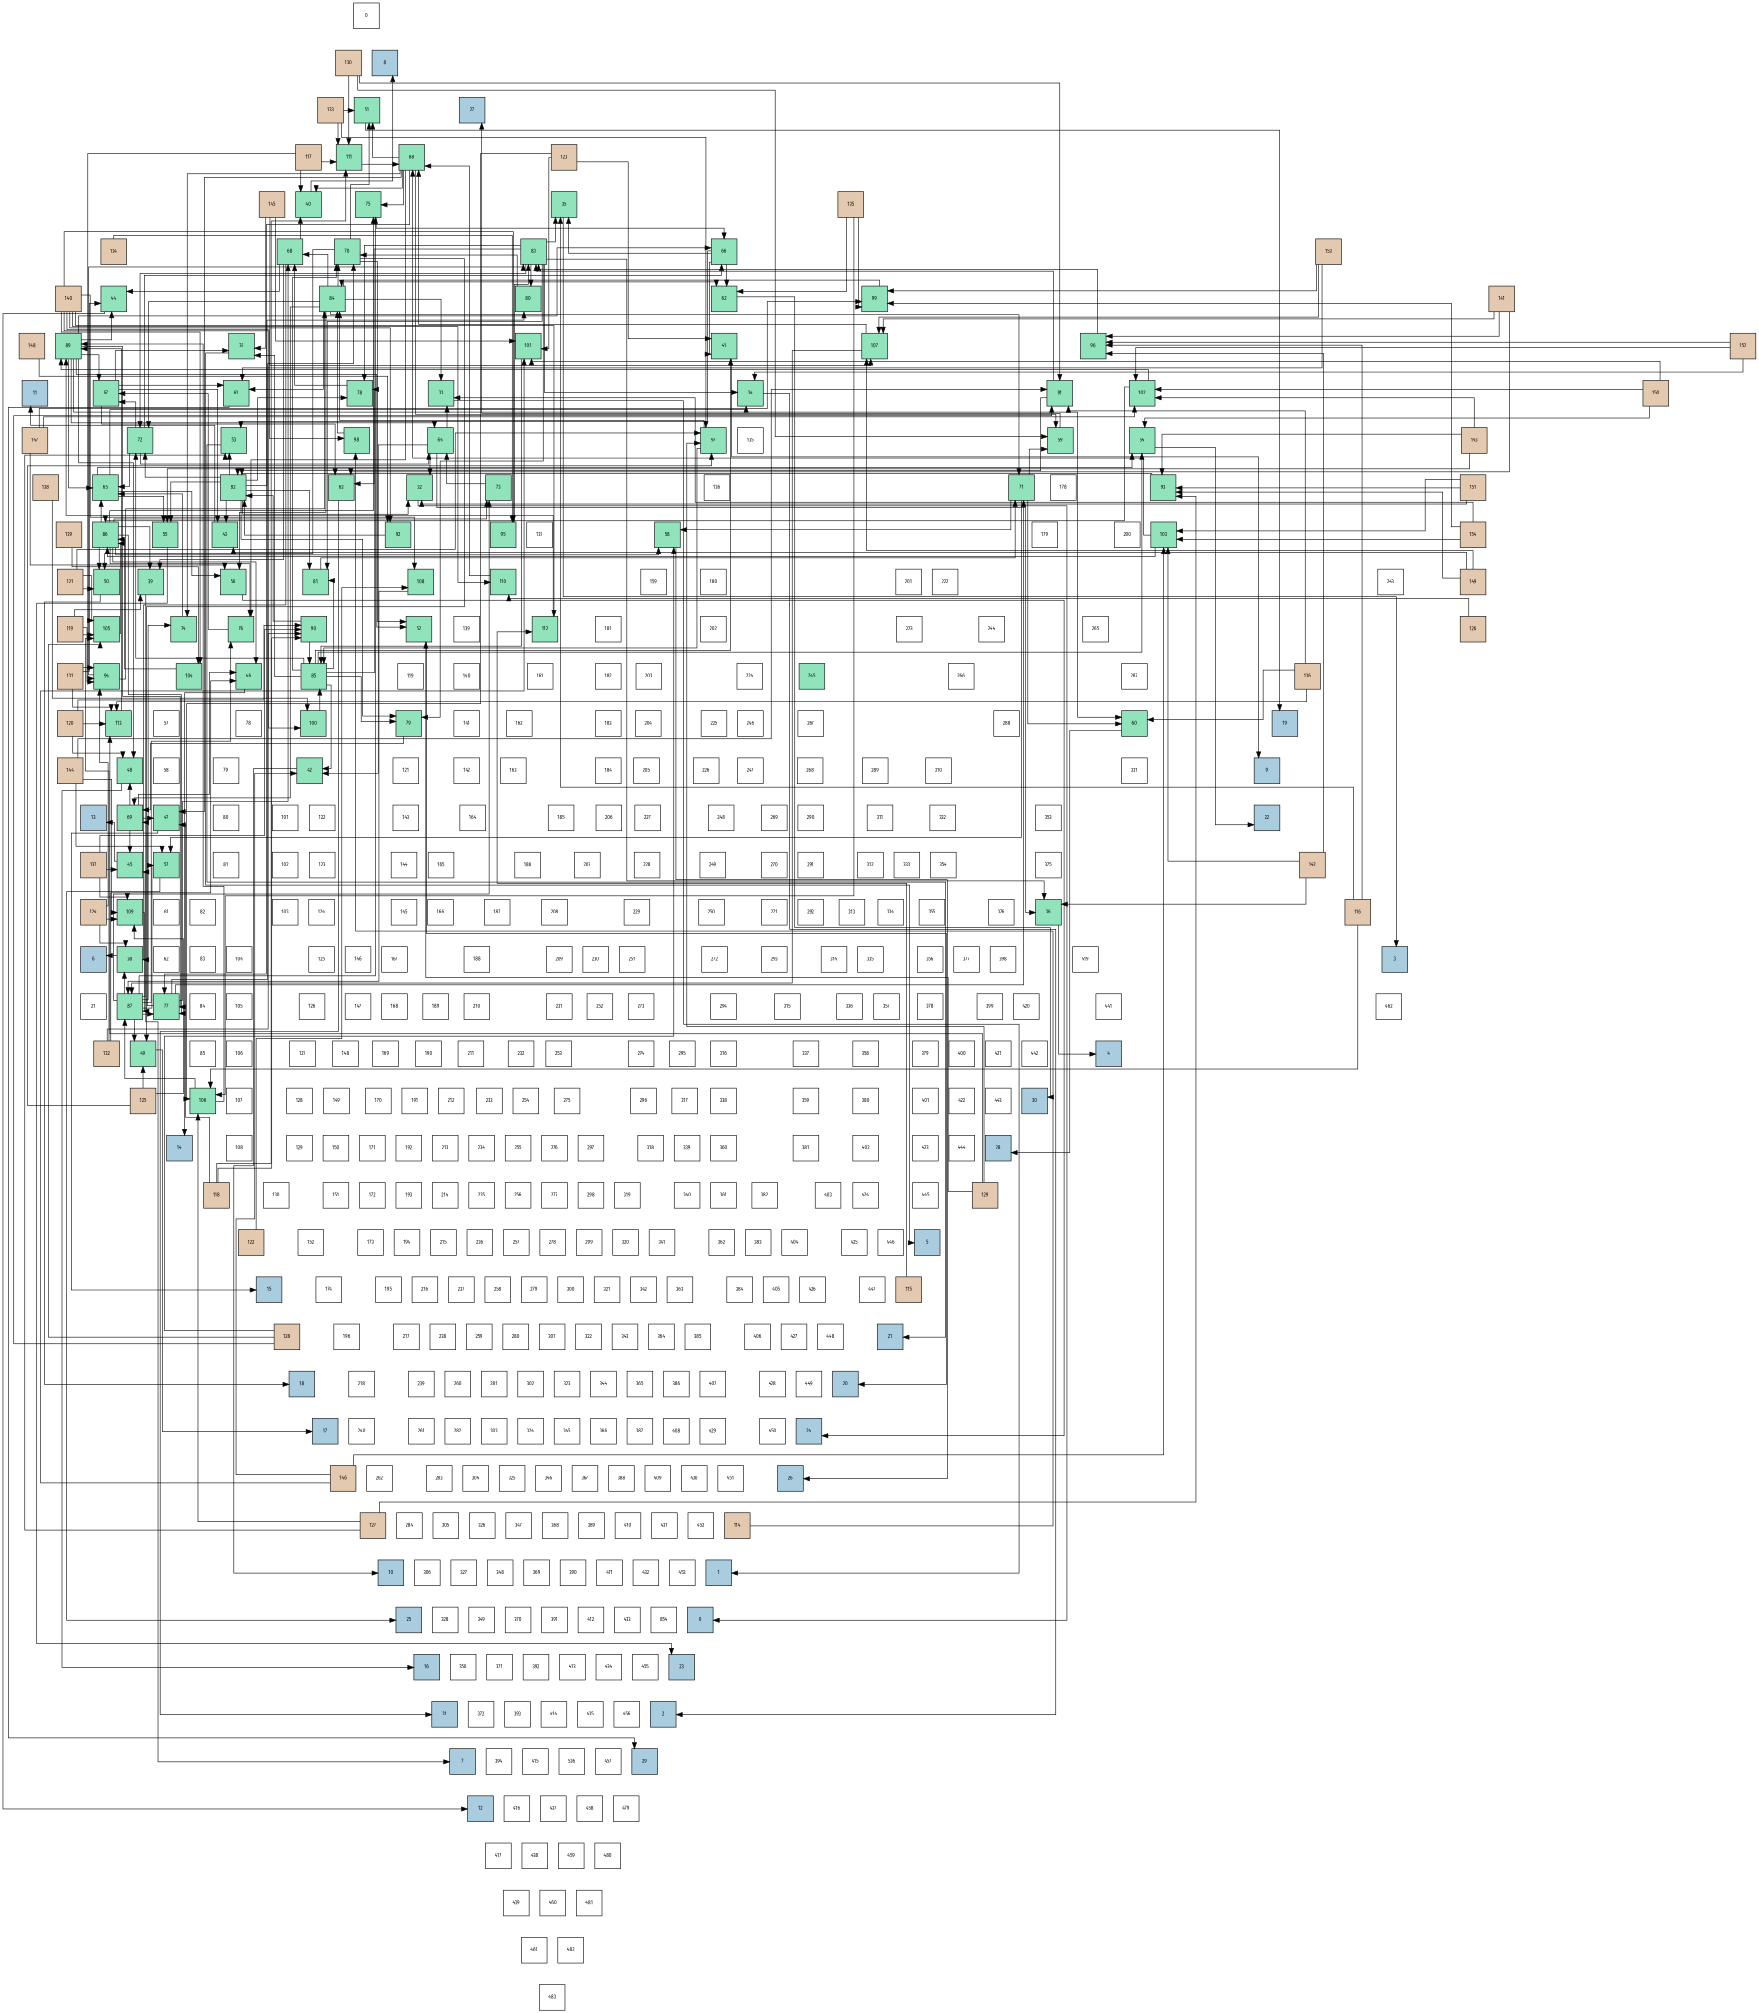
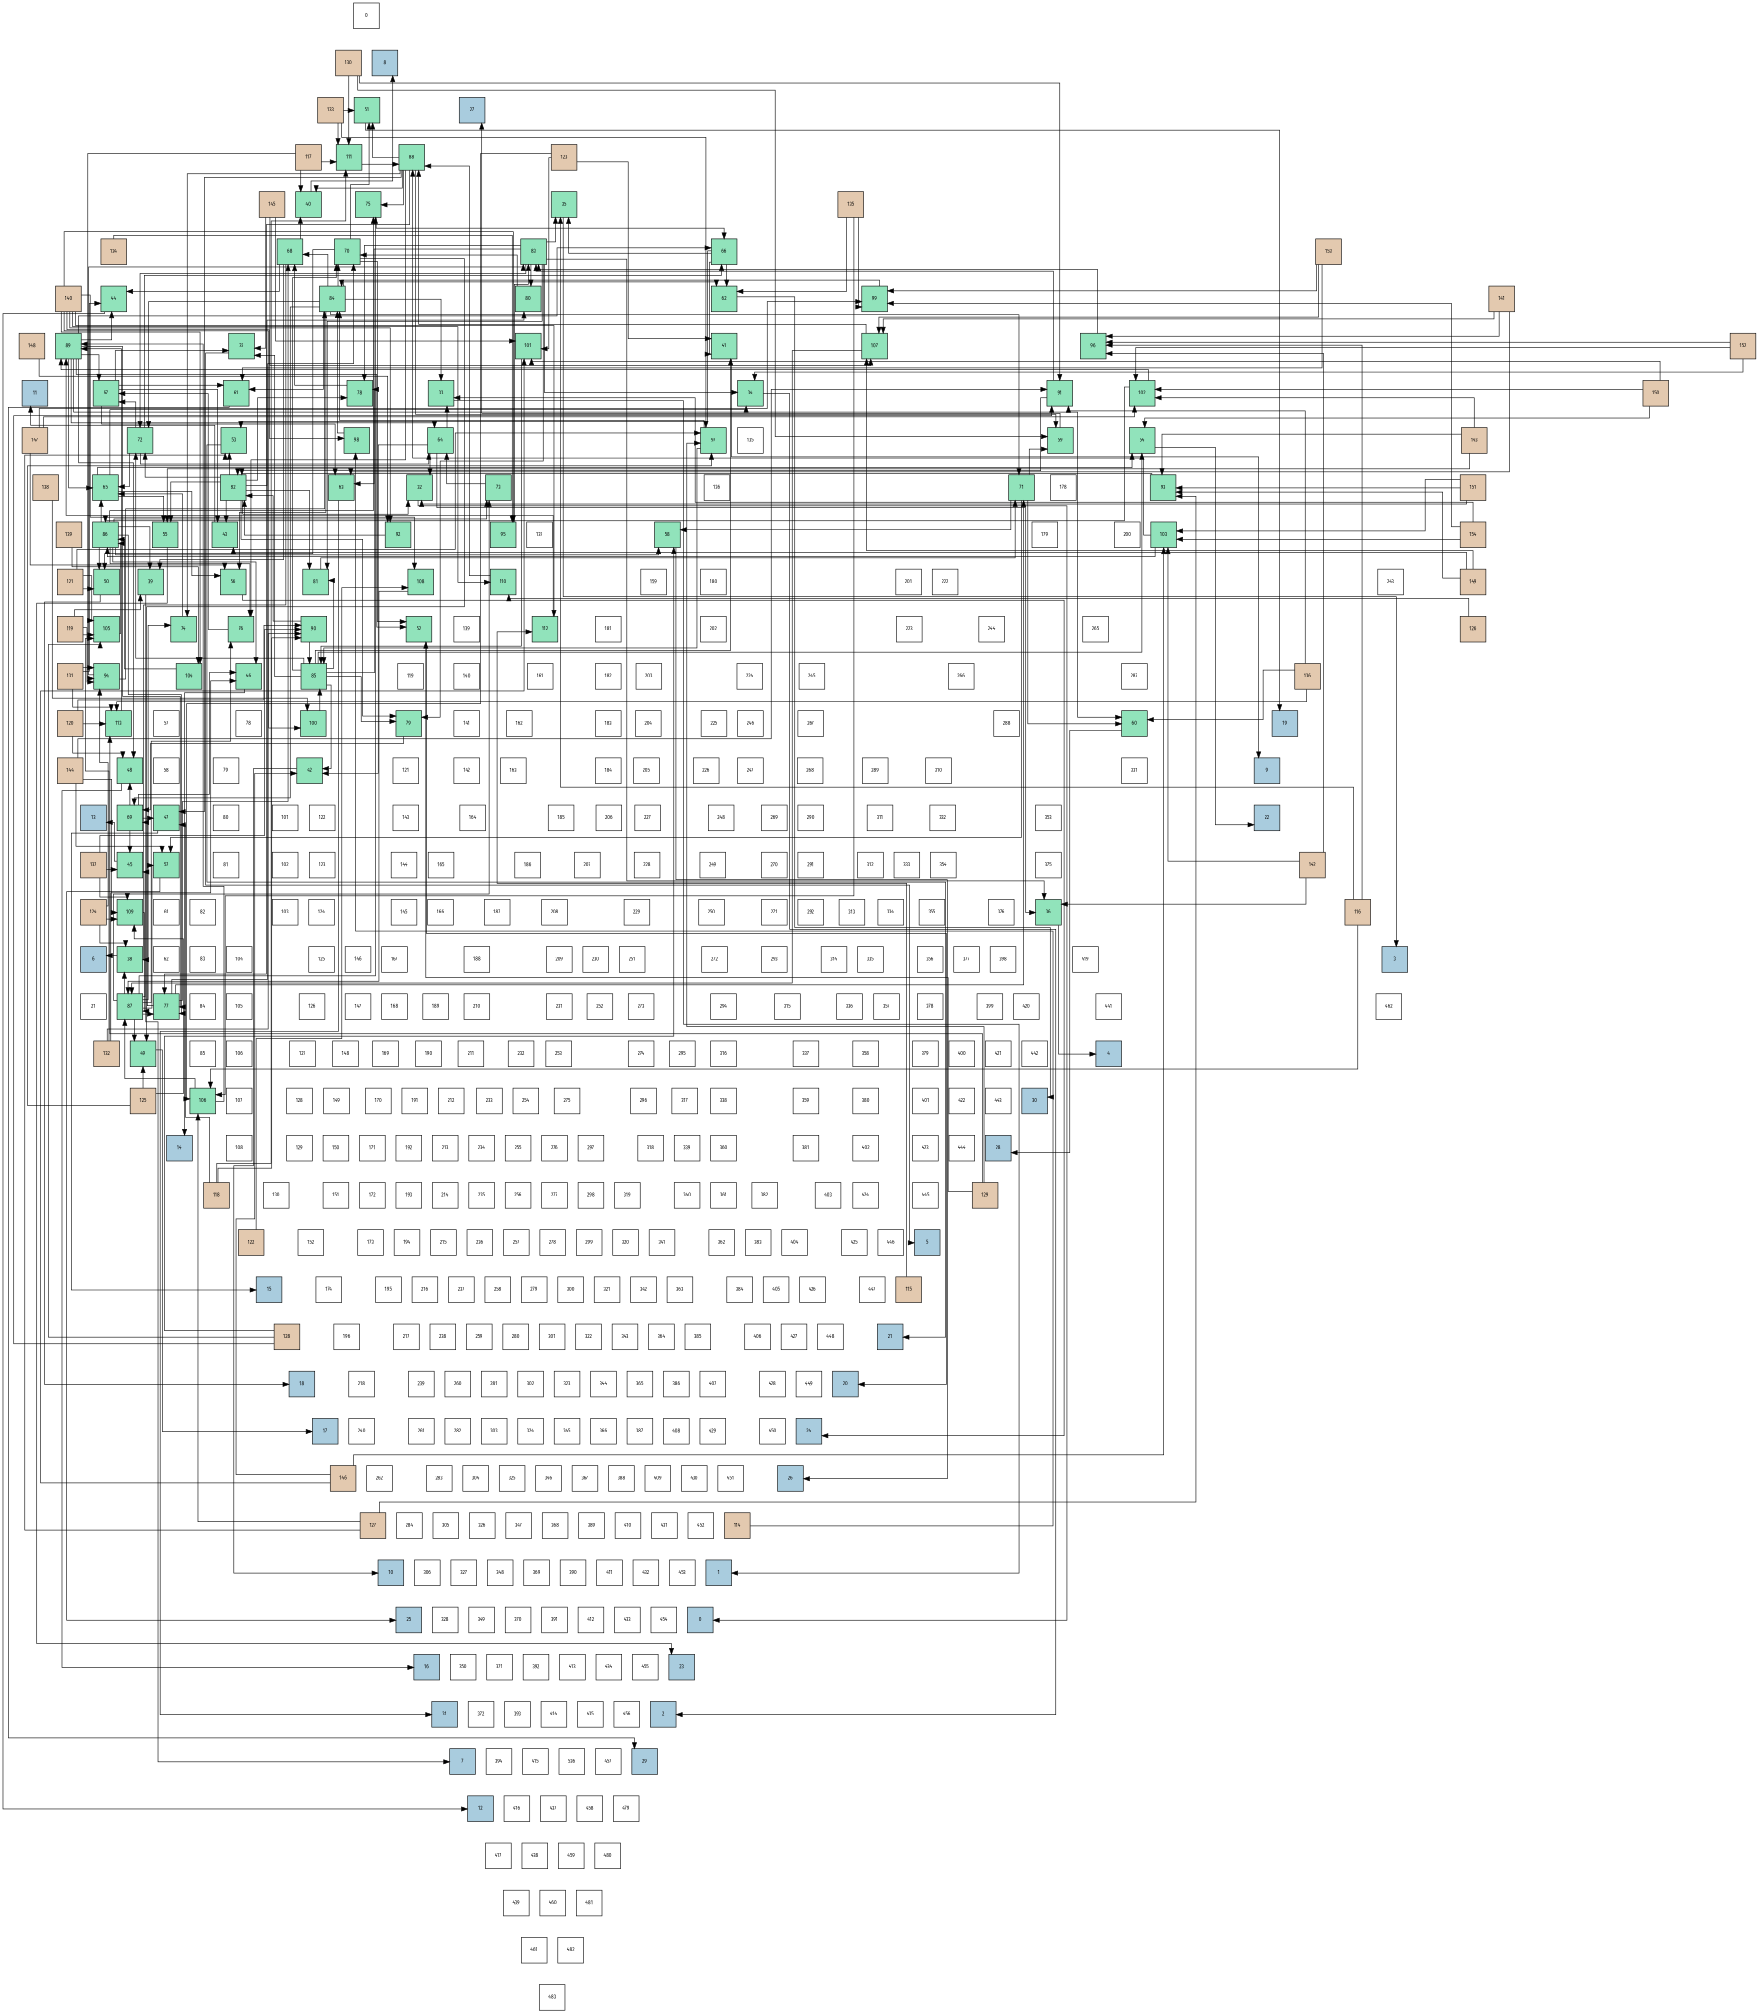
(812, 676) -> (812, 676)
(664, 1620) -> (664, 1620)
